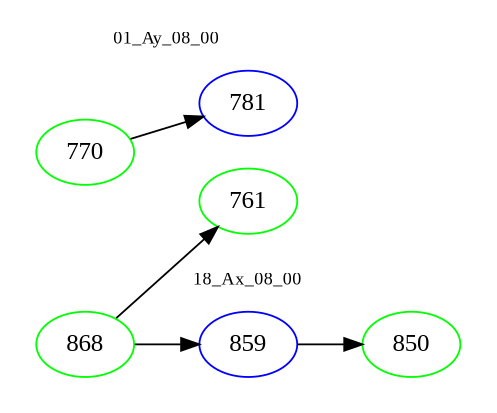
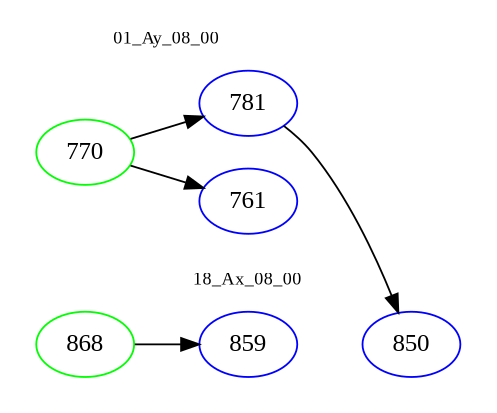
(248, 201) -> (248, 201)
(160, 279) -> (158, 174)
(321, 344) -> (347, 204)
(411, 344) -> (411, 344)
